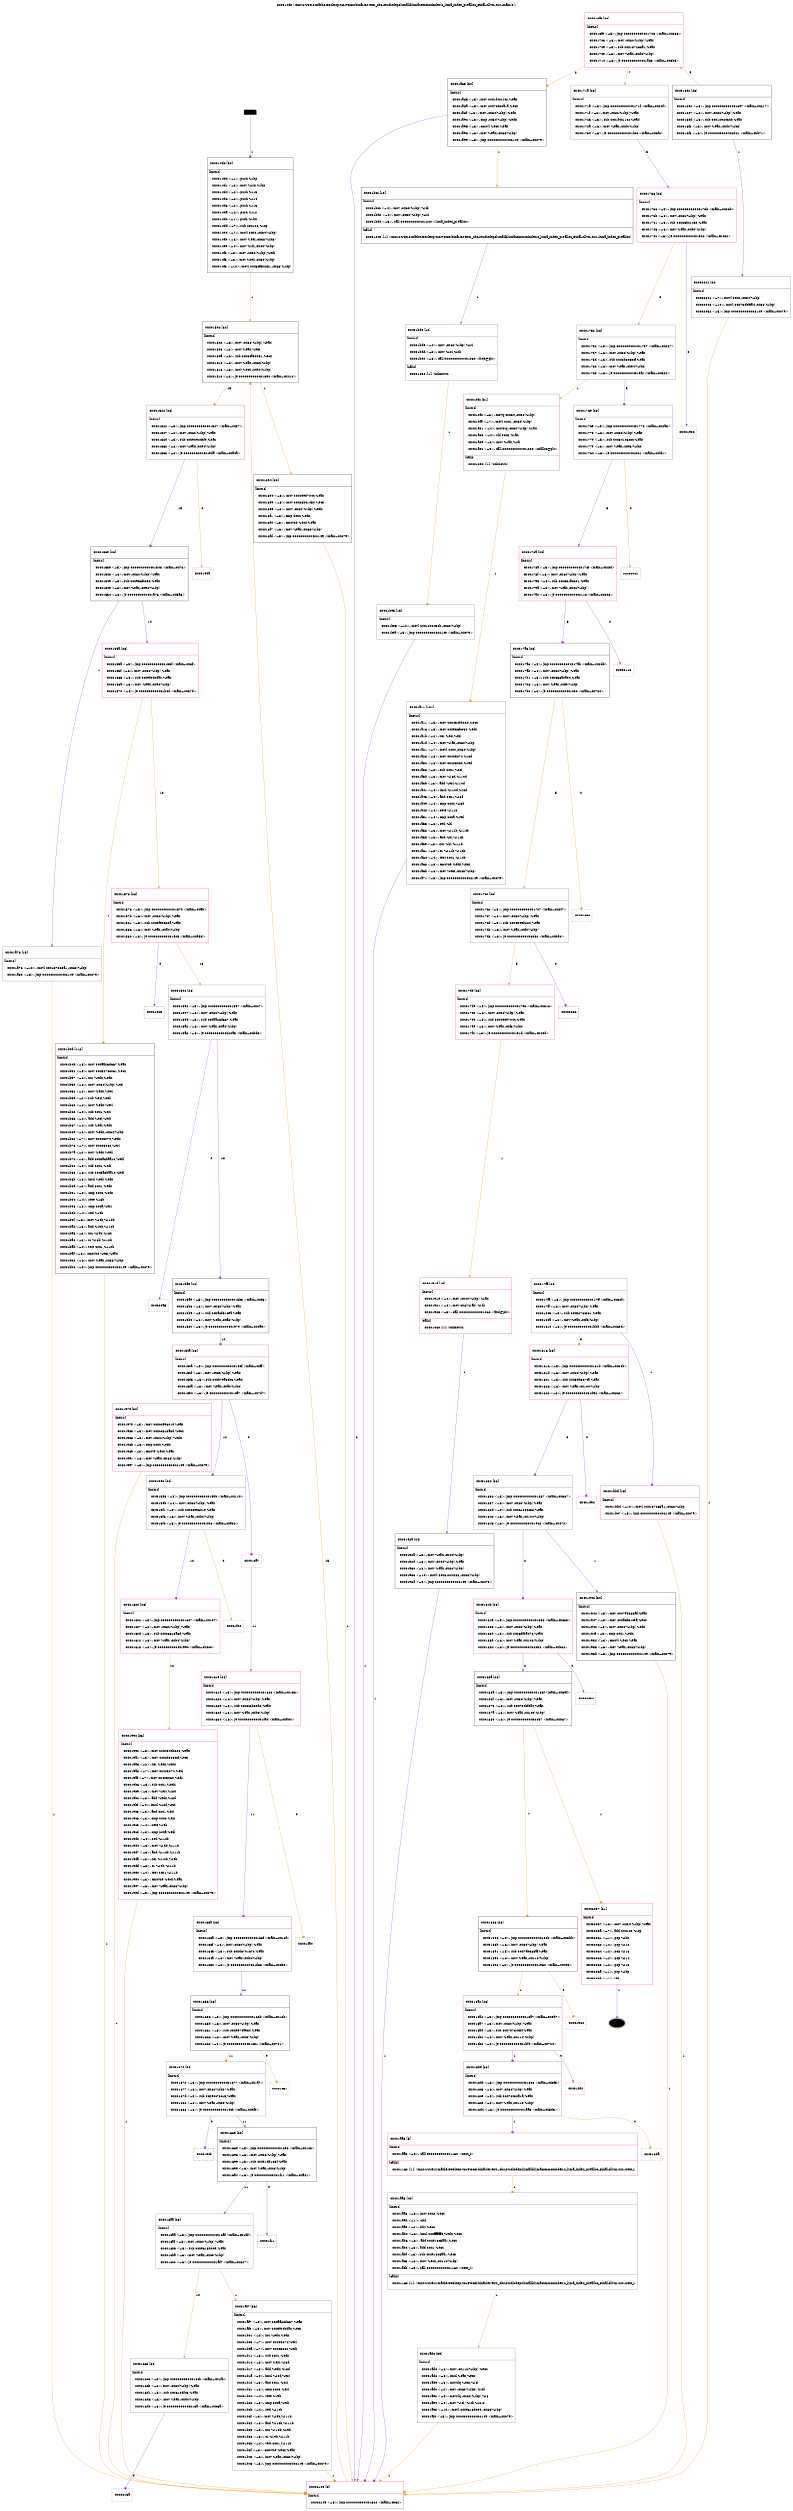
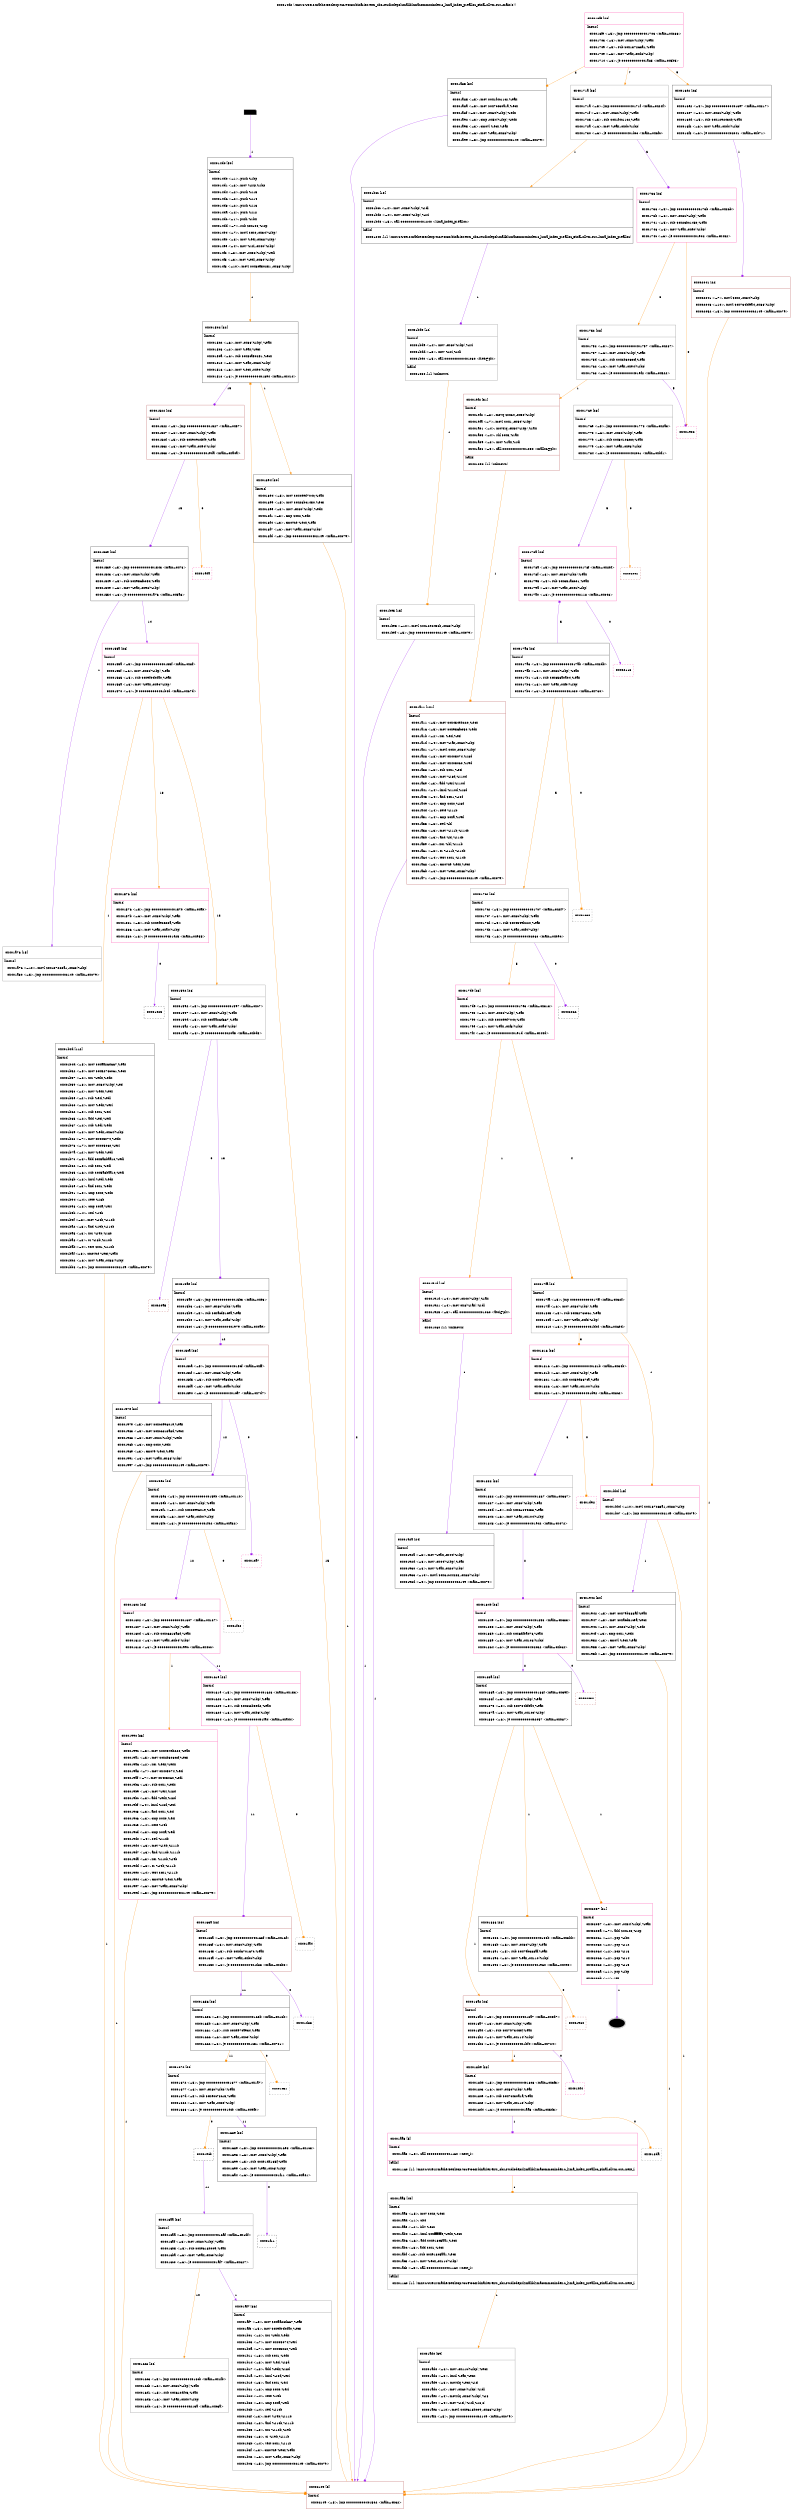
(691, 76) -> (677, 76)
(652, 163) -> (652, 163)
(497, 166) -> (560, 163)
(743, 207) -> (743, 207)
(474, 283) -> (474, 283)
(687, 333) -> (687, 333)
(625, 391) -> (678, 400)
(222, 393) -> (222, 393)
(564, 621) -> (558, 623)
(109, 868) -> (109, 868)
(188, 963) -> (203, 838)
none -> (542, 1158)
none -> (163, 1365)
(650, 1405) -> (650, 1405)
(162, 1438) -> (162, 1438)
(583, 1447) -> (583, 1447)
(707, 1536) -> (707, 1536)
(571, 1560) -> (640, 1555)
(251, 1618) -> (210, 1662)
(172, 1666) -> (172, 1666)
(528, 1815) -> (528, 1815)
(52, 1839) -> none
(520, 1983) -> (480, 1860)
none -> (304, 2023)
(384, 2033) -> none
(513, 2055) -> (513, 2055)
(208, 2131) -> (208, 2131)
(236, 2197) -> (204, 2186)
(227, 2284) -> (227, 2284)
(411, 2453) -> none
(329, 2475) -> none
(122, 2495) -> none
